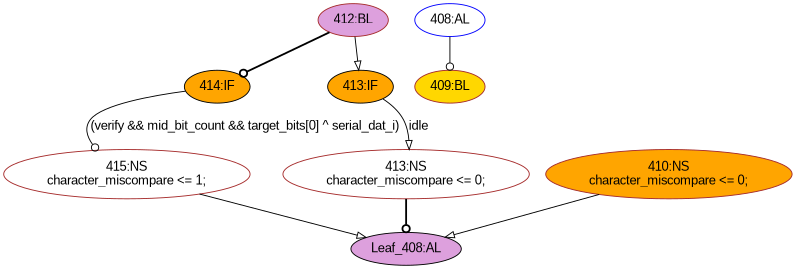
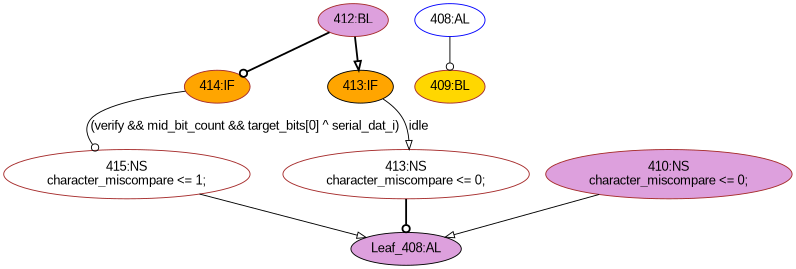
(356, 49) -> (356, 49)
(217, 87) -> (217, 87)
(669, 174) -> (669, 174)
